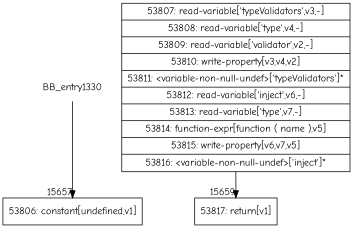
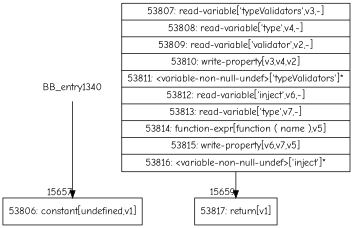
(73, 88) -> (73, 88)
